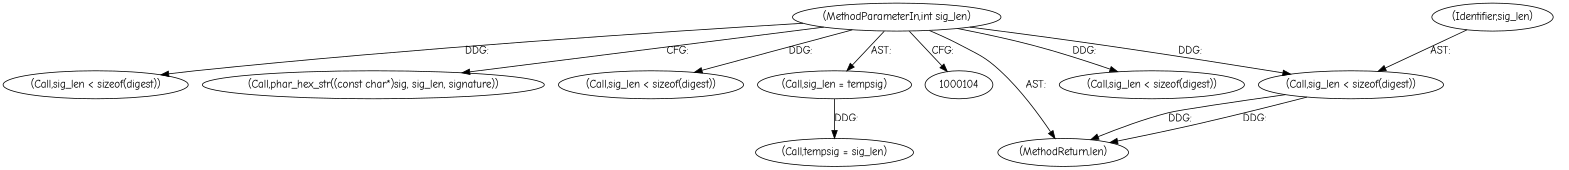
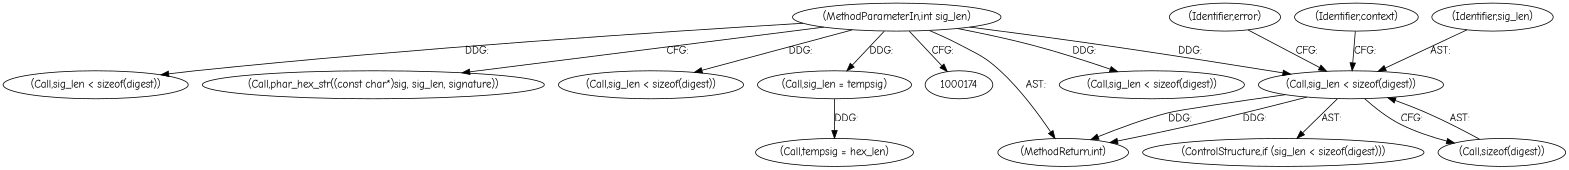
none -> (1225, 17)
none -> (1356, 17)
(883, 51) -> (883, 51)
(959, 85) -> (959, 85)
(835, 152) -> (835, 152)
(1063, 152) -> (1063, 152)
none -> (1283, 152)
none -> (1502, 152)
